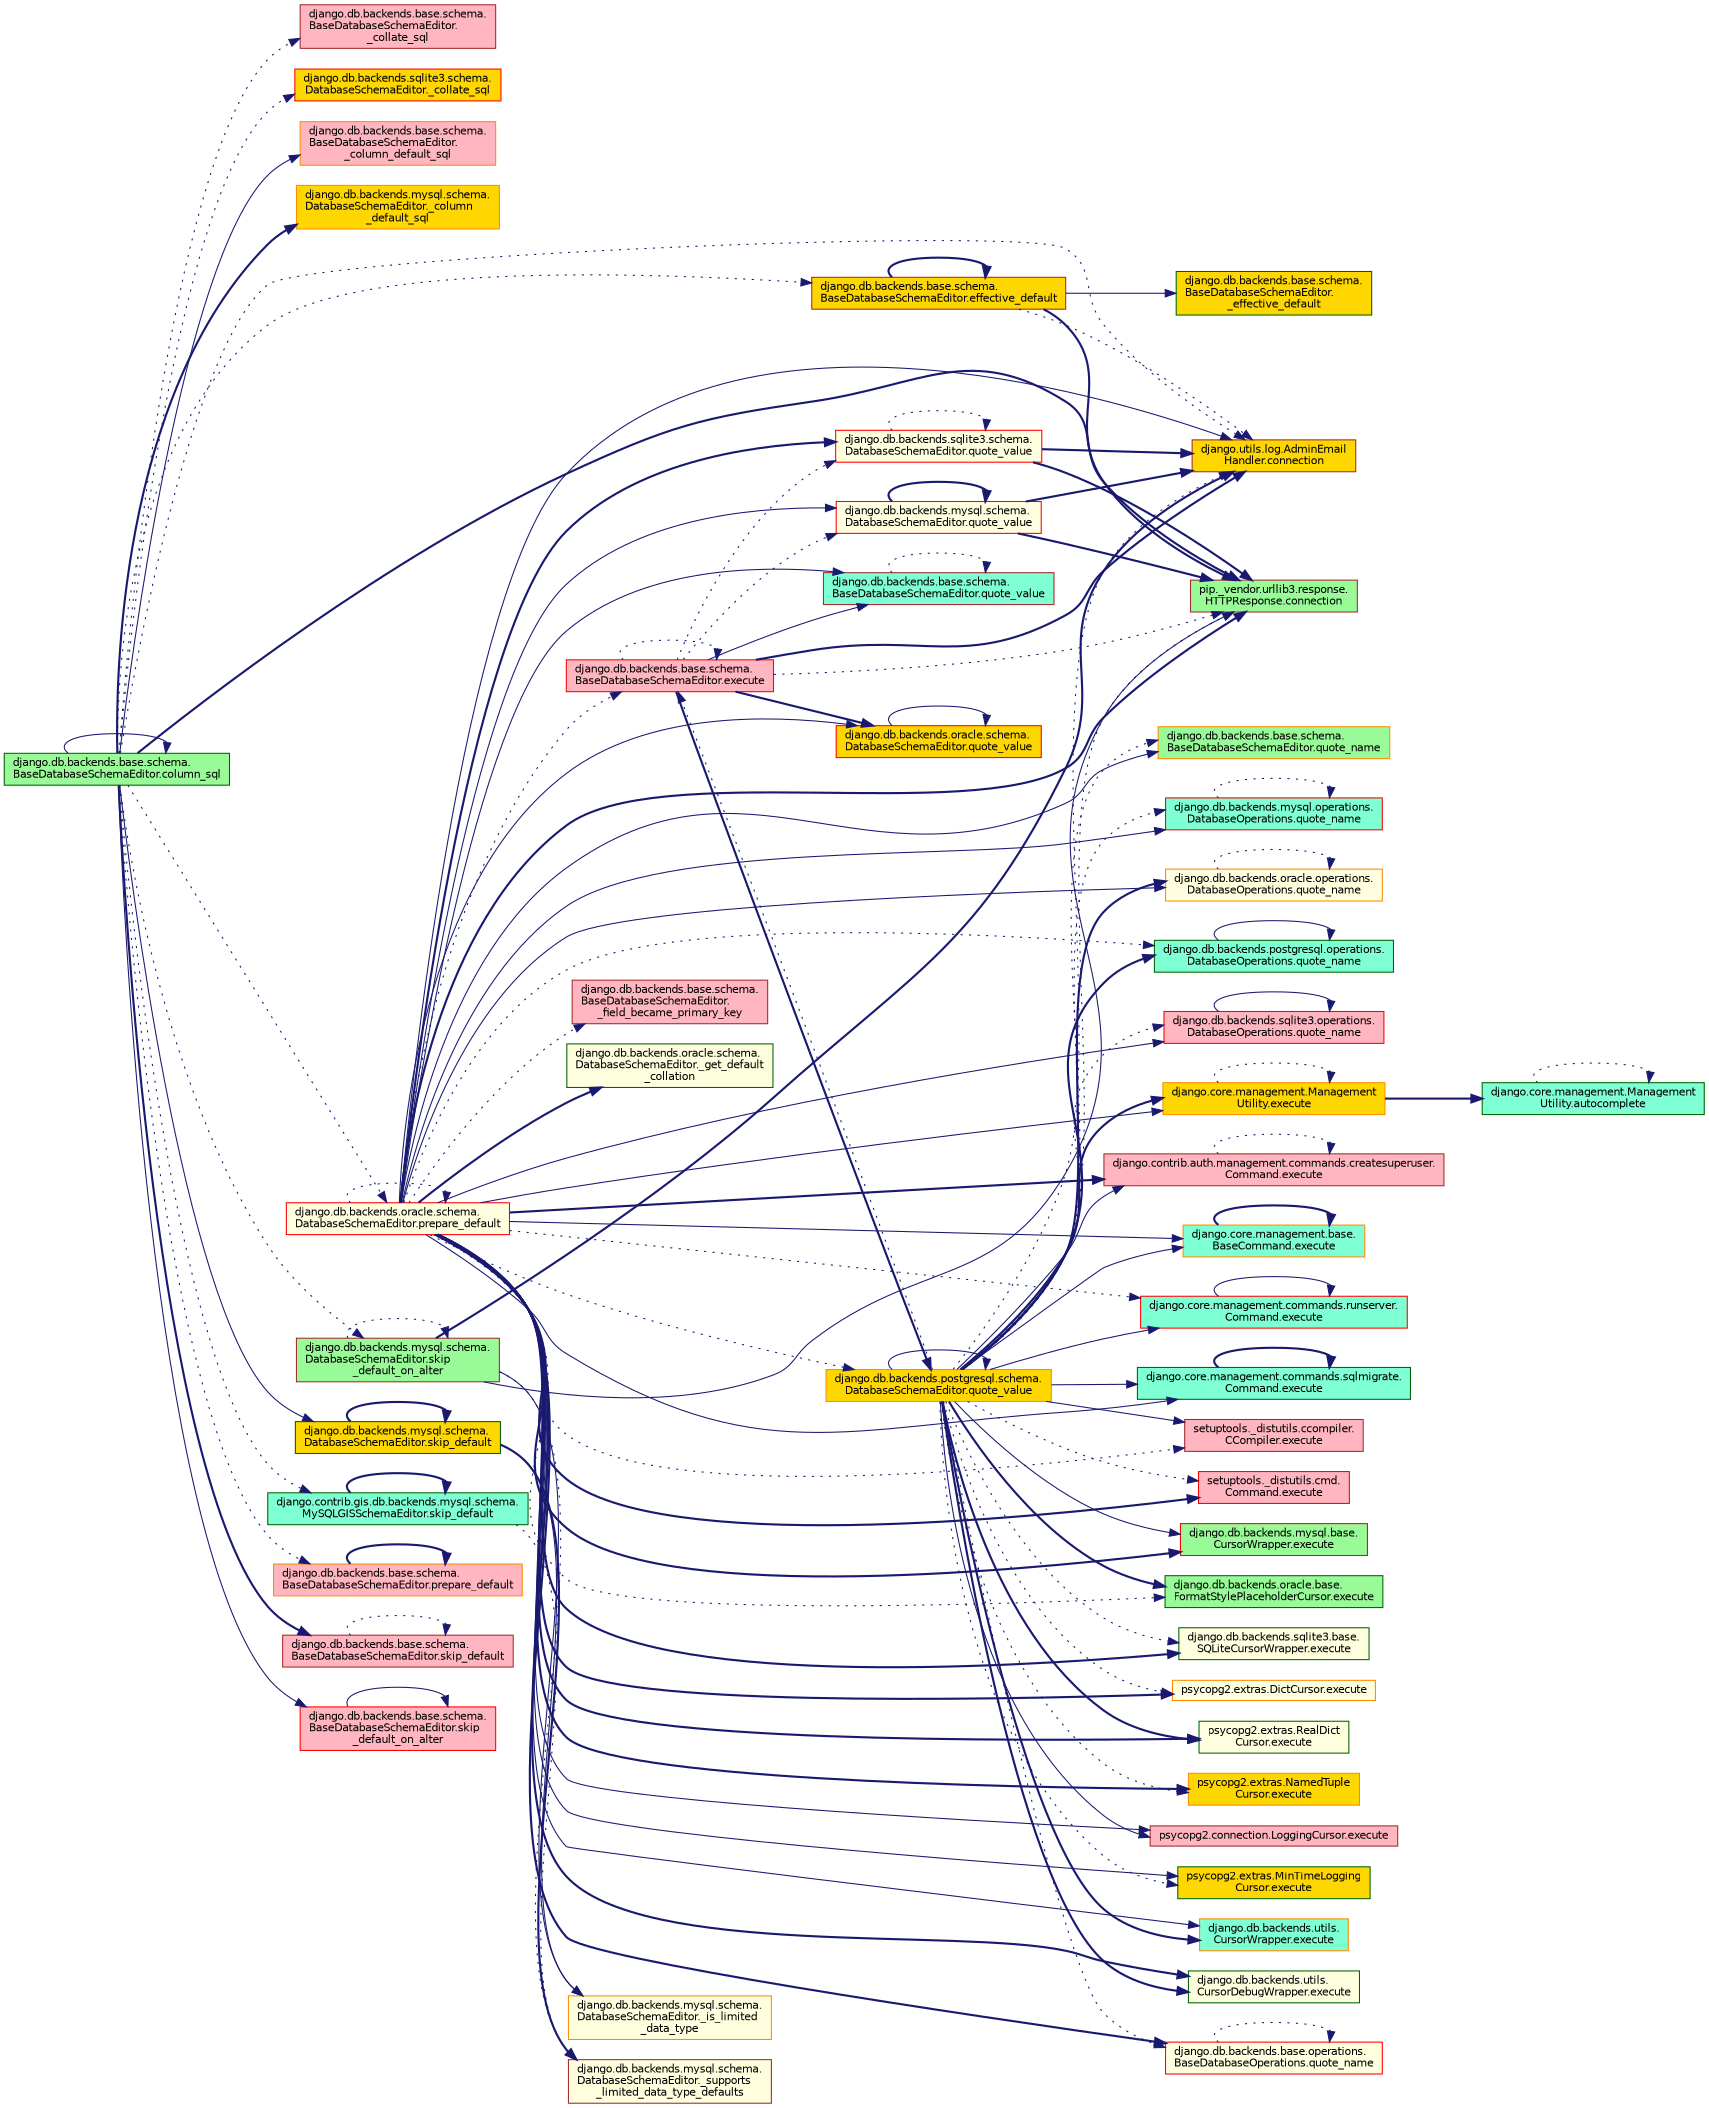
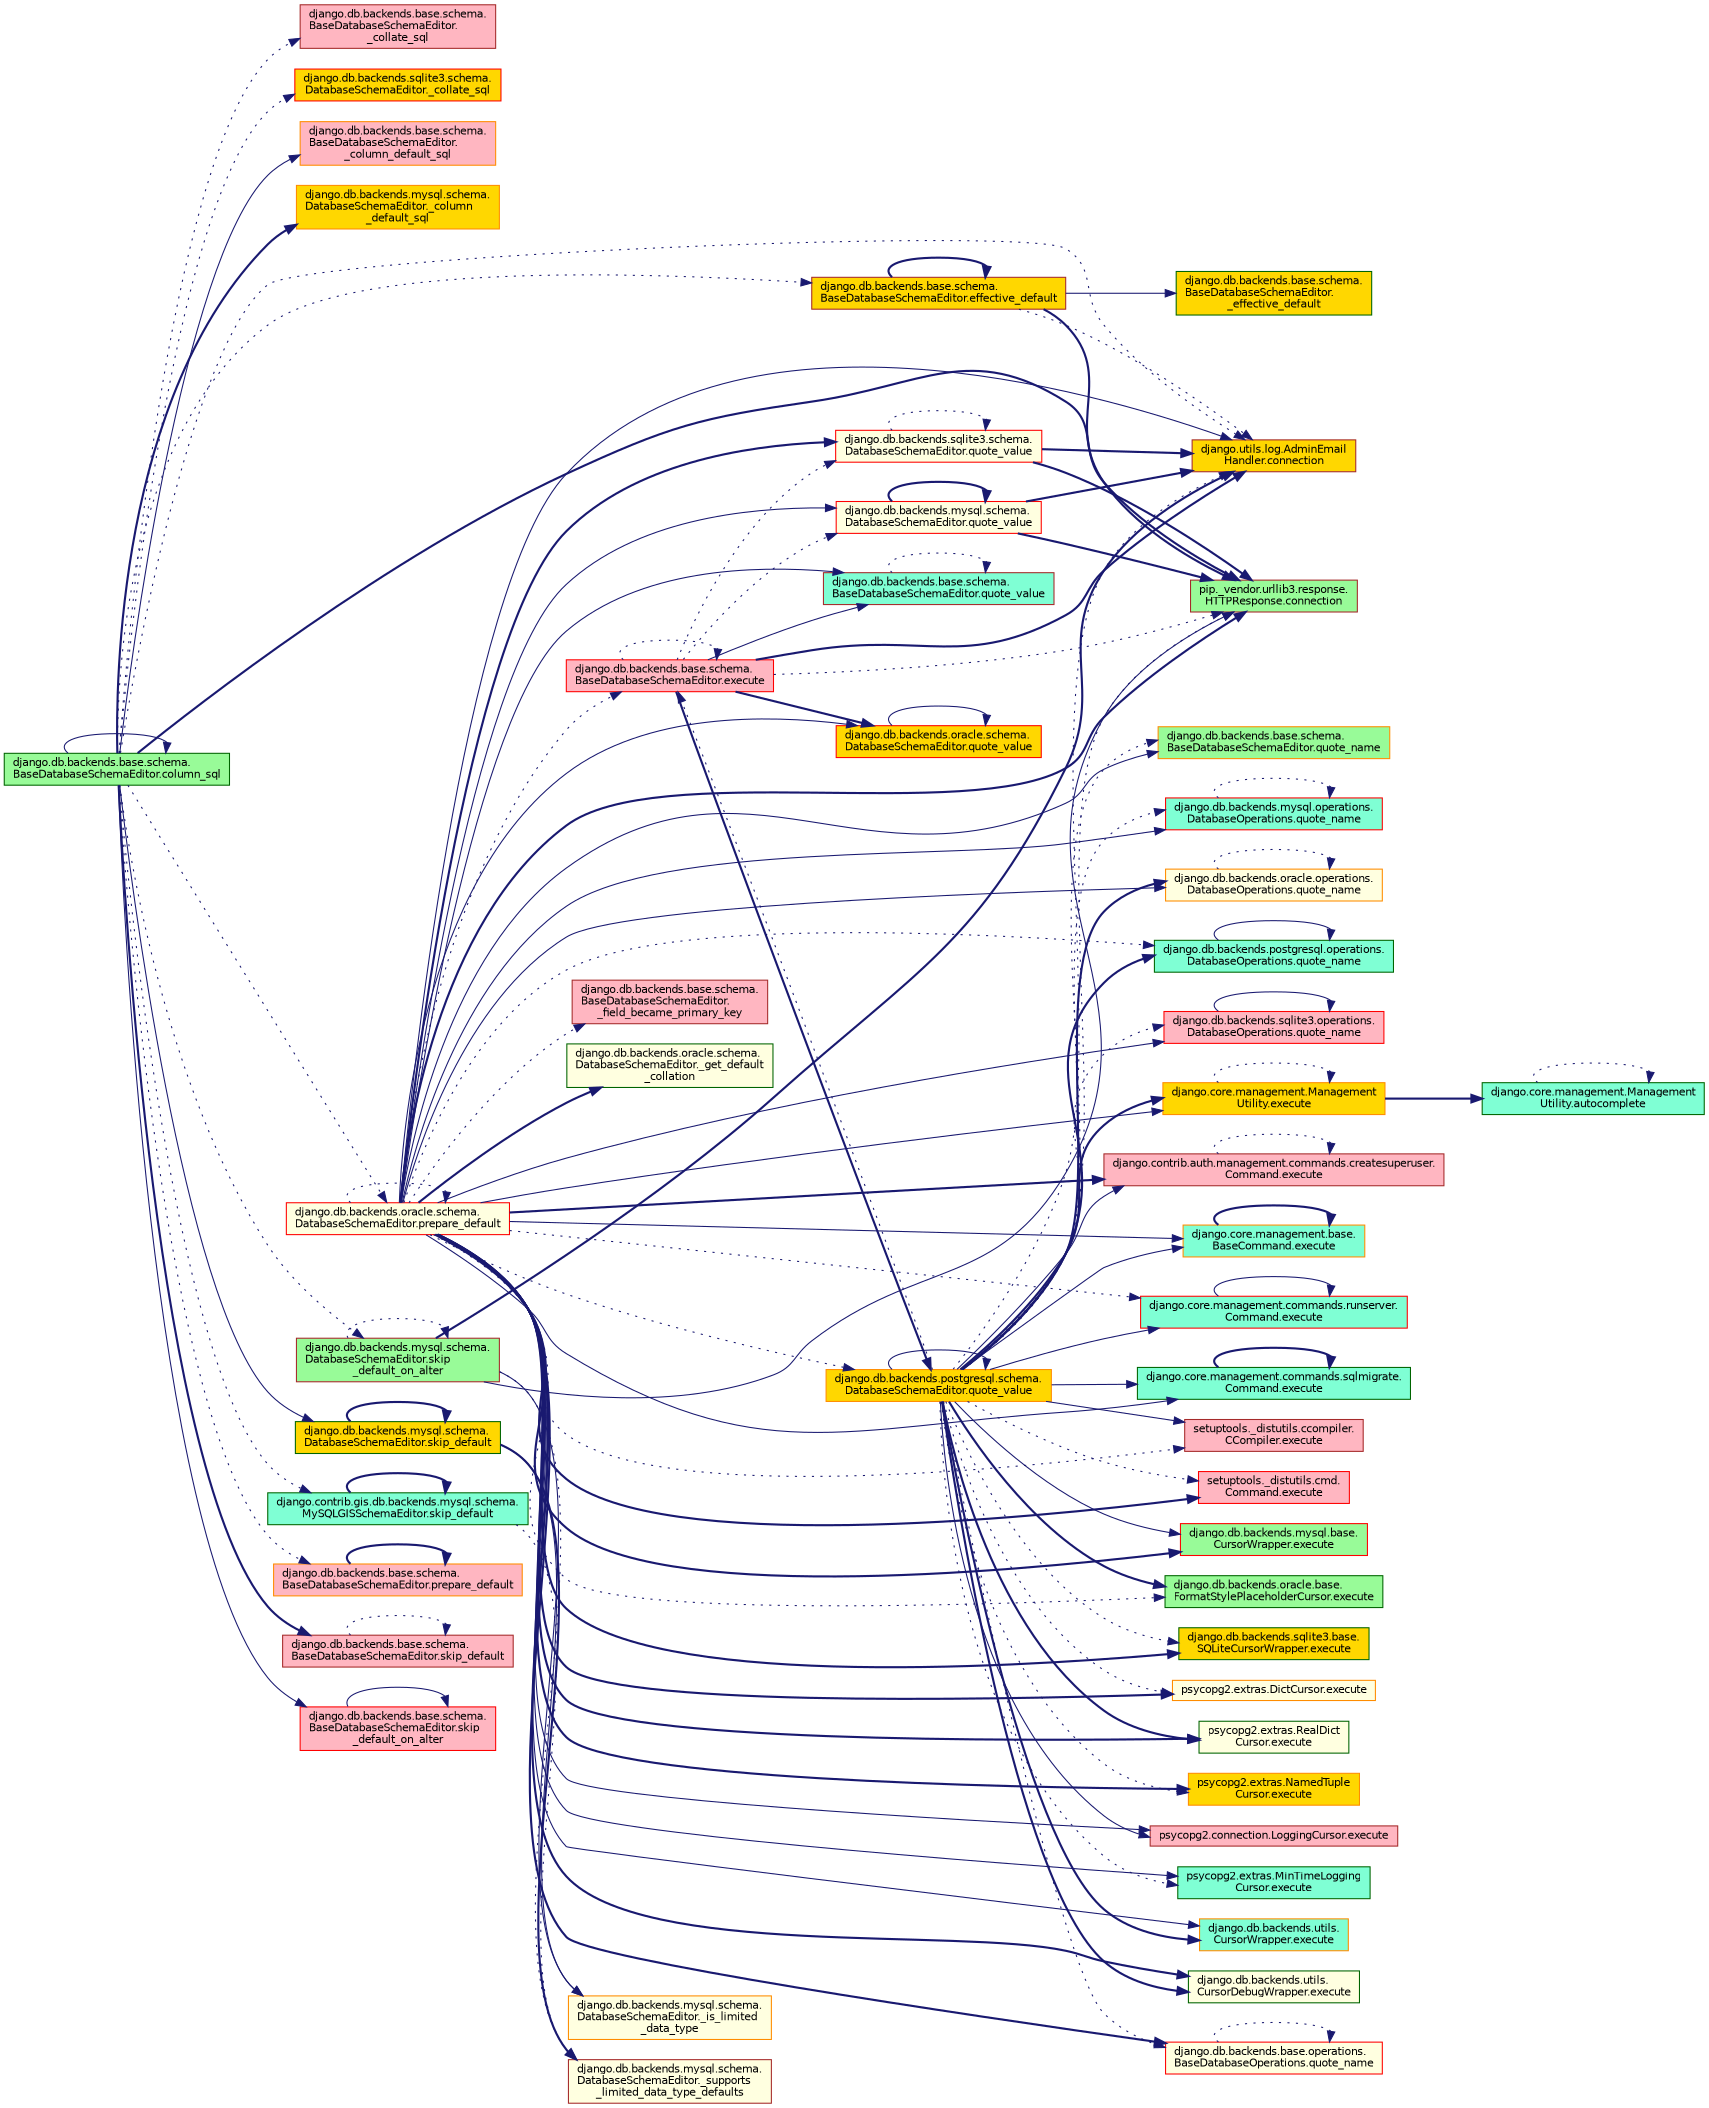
(1274, 1644) -> (1274, 1644)
(1274, 1883) -> (1274, 1883)
